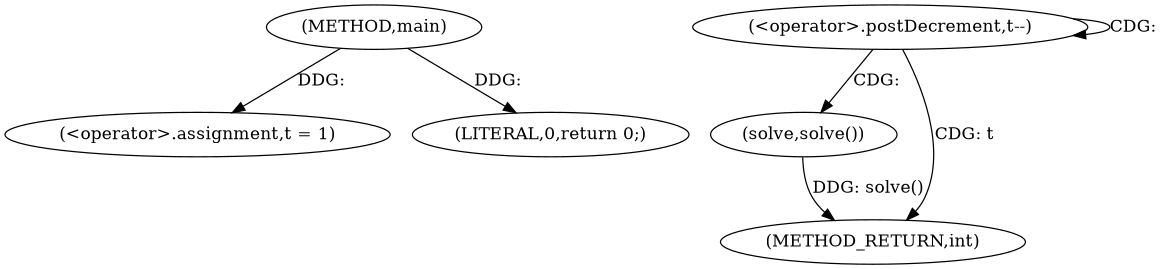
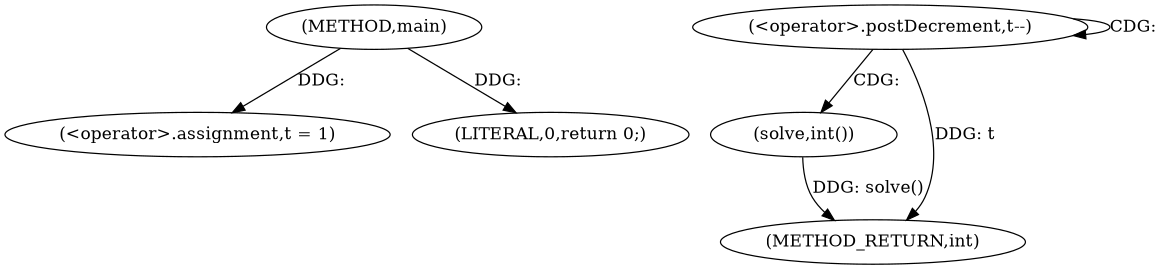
(804, 135) -> (804, 135)
(965, 135) -> (965, 135)
